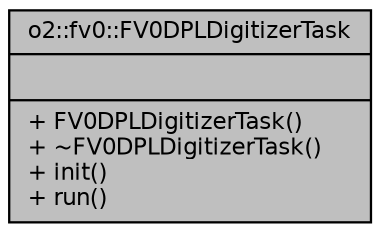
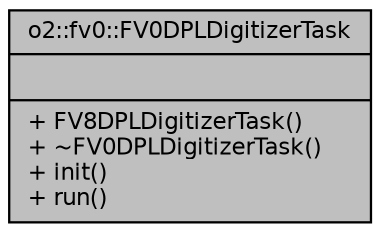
(166, 122) -> (166, 122)
